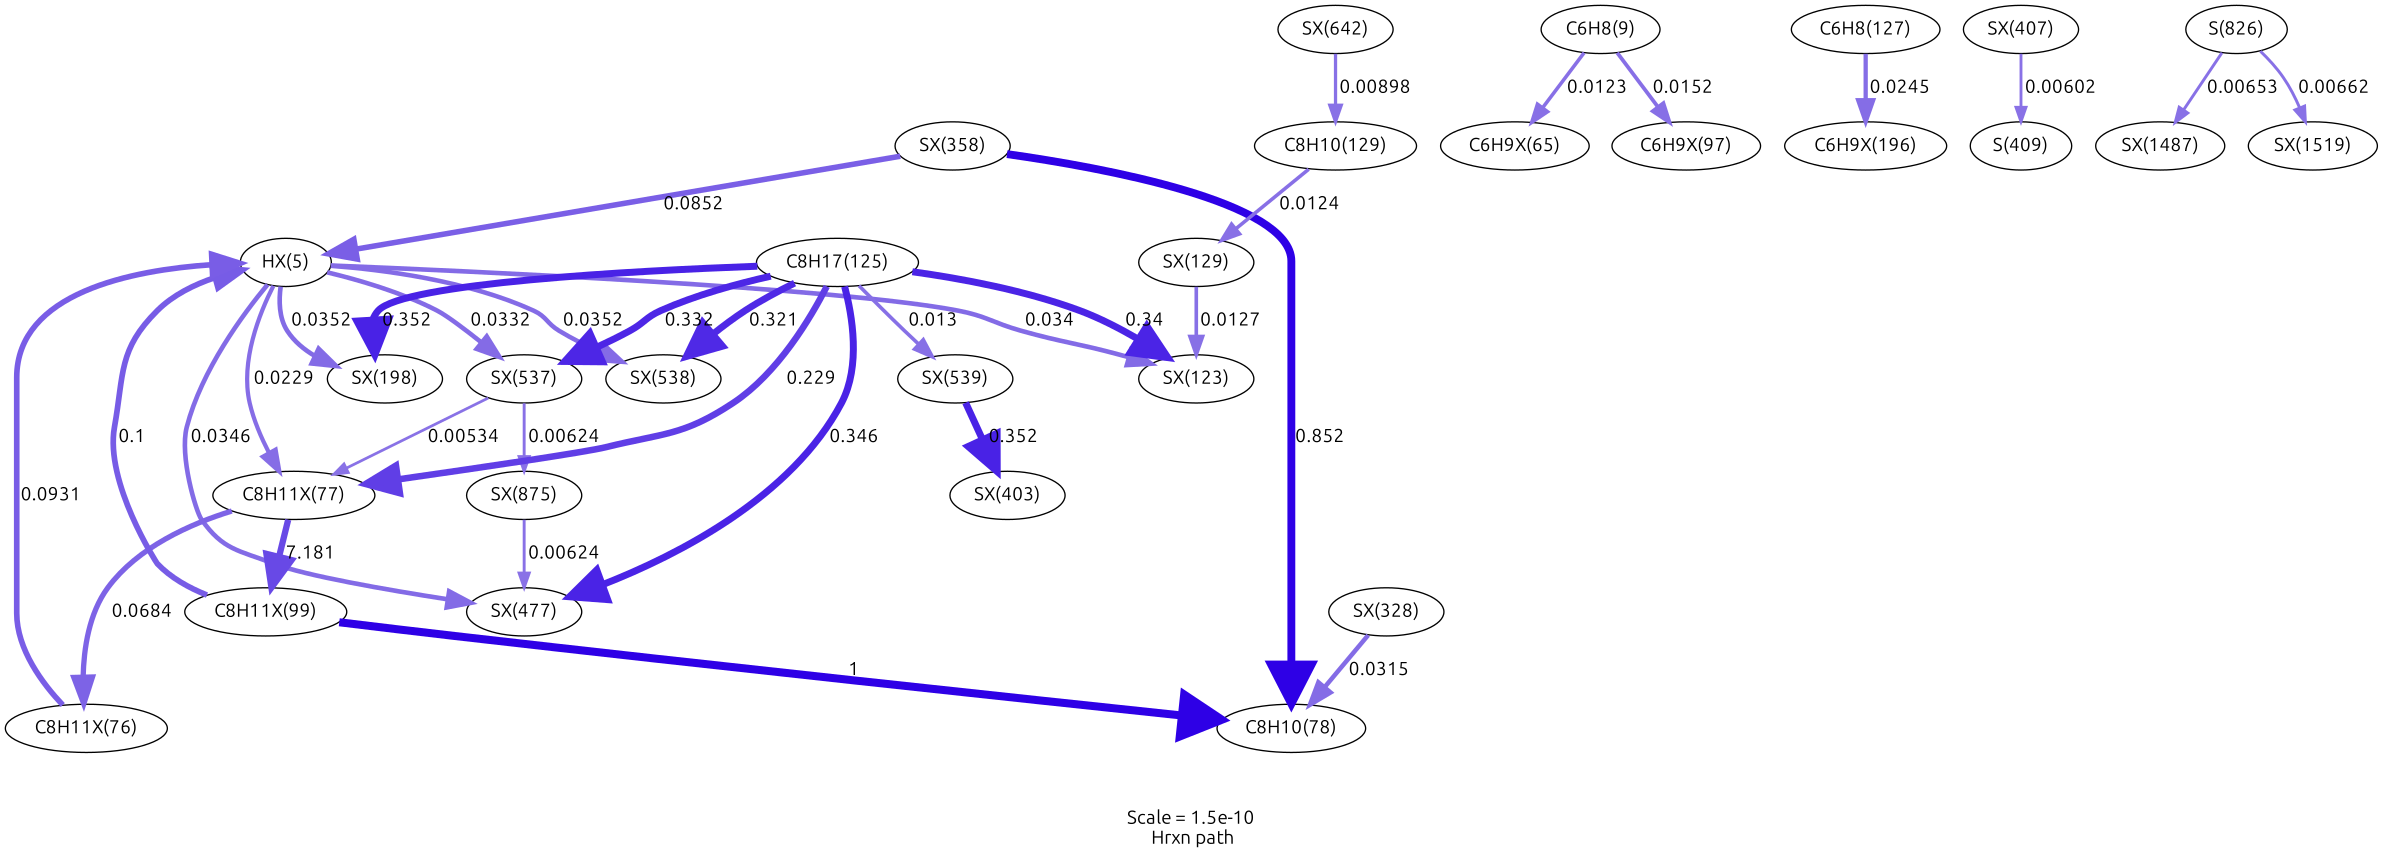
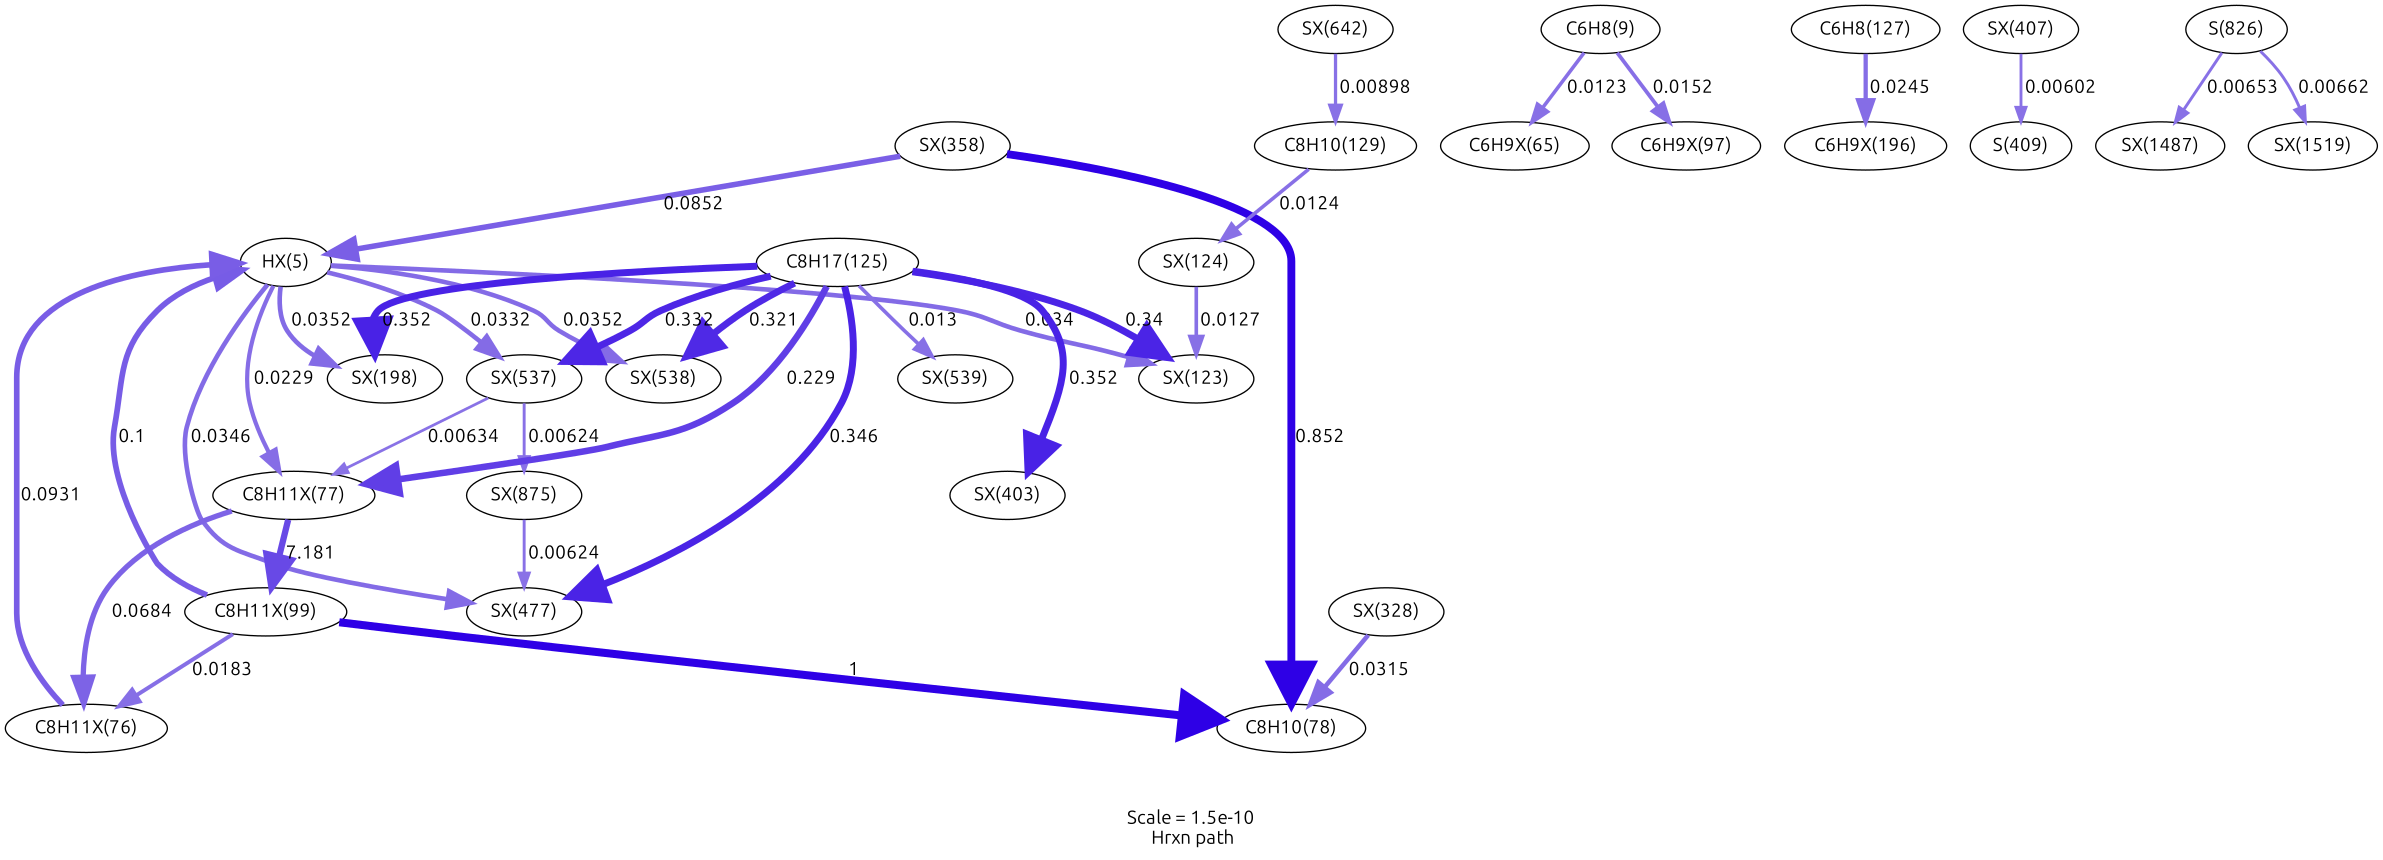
(1196, 262) -> (1196, 262)
(974, 421) -> (1043, 311)
(462, 437) -> (462, 437)
none -> (185, 665)
